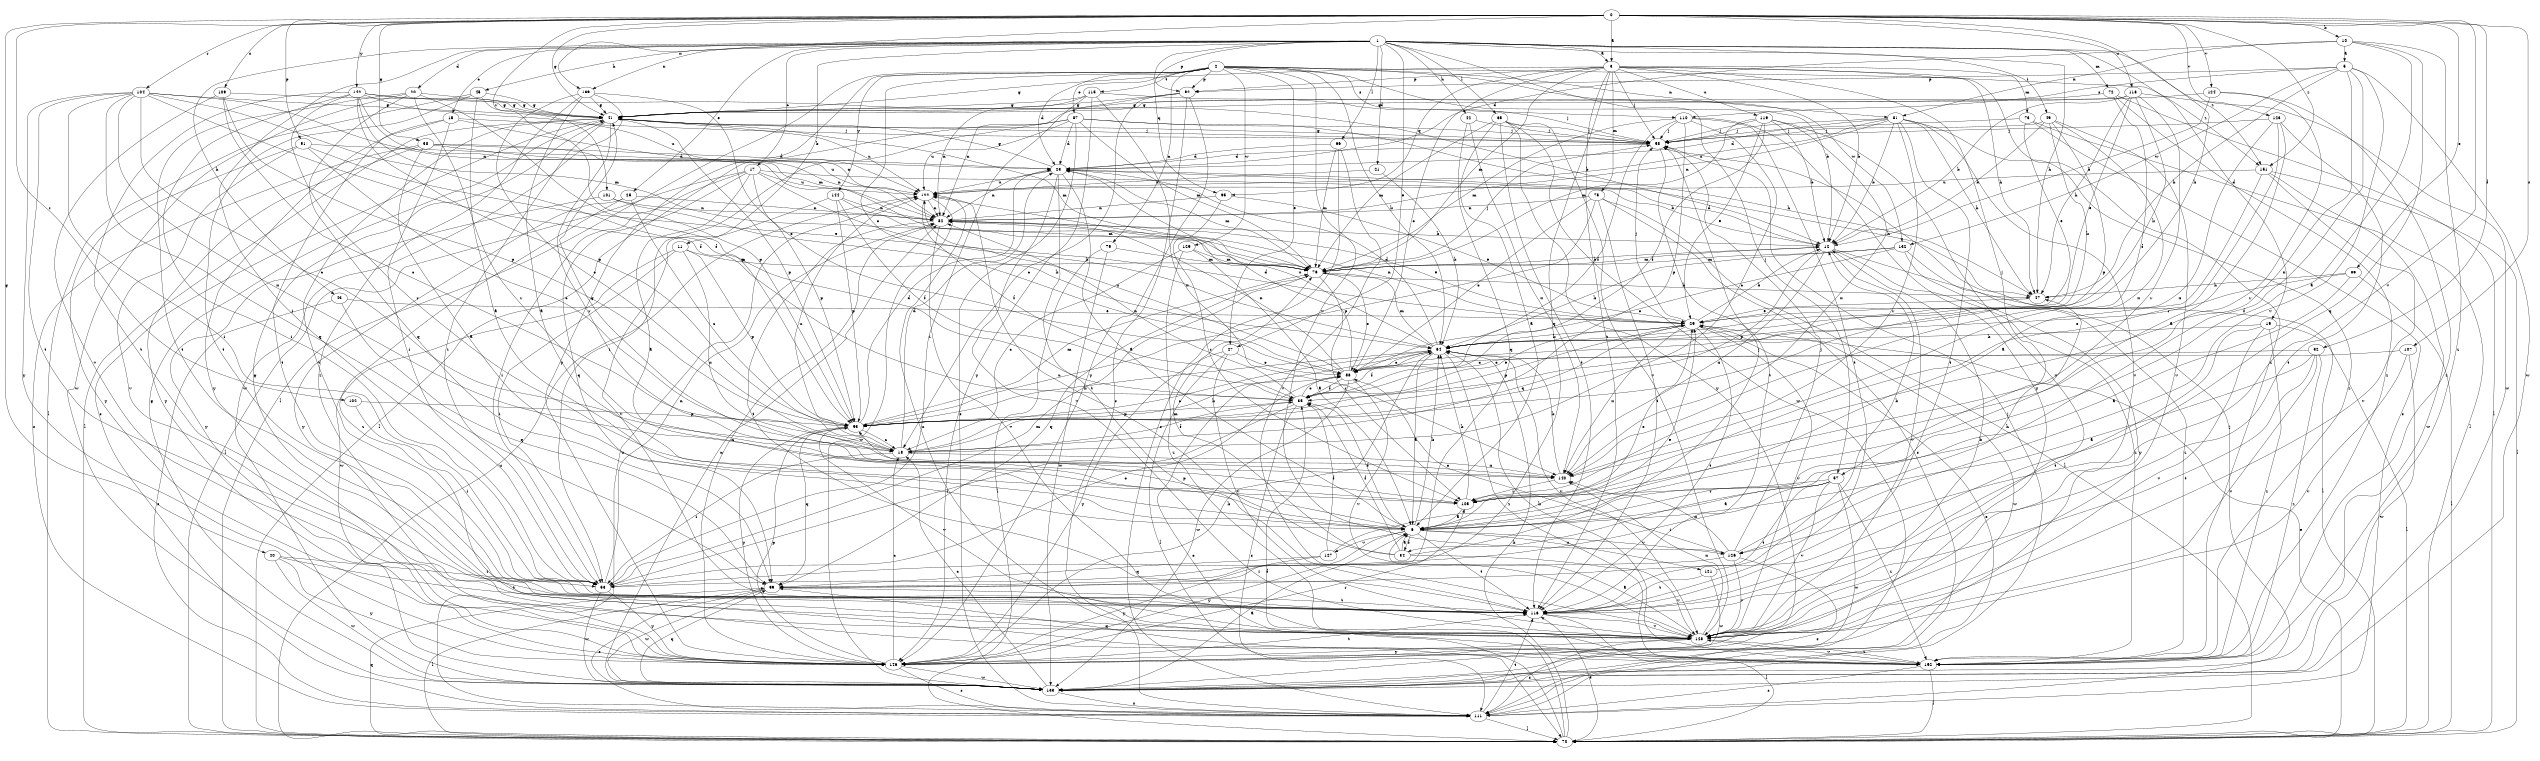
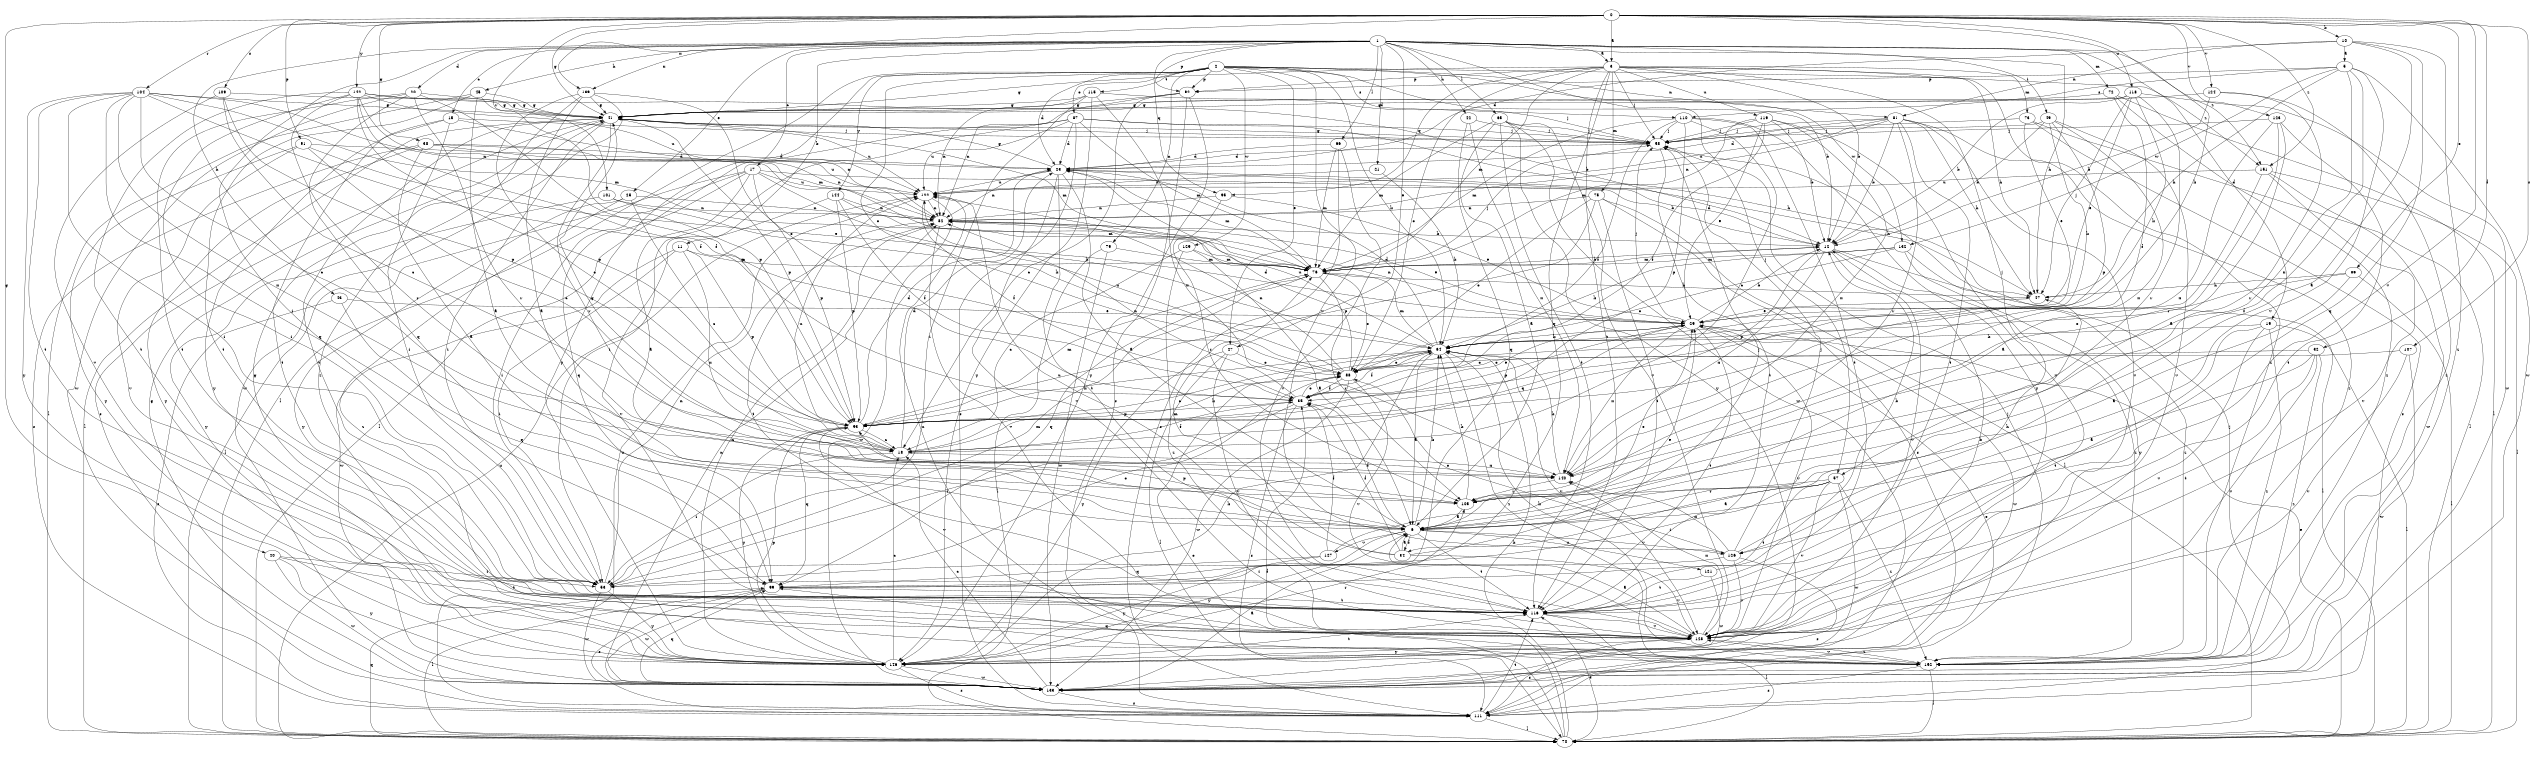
(2076, 195) -> (2076, 195)
(353, 401) -> none
